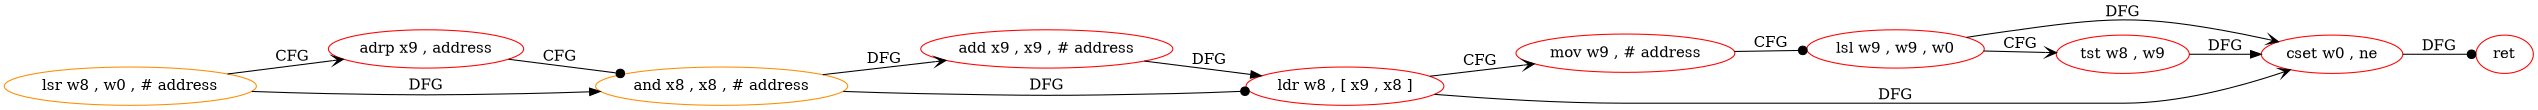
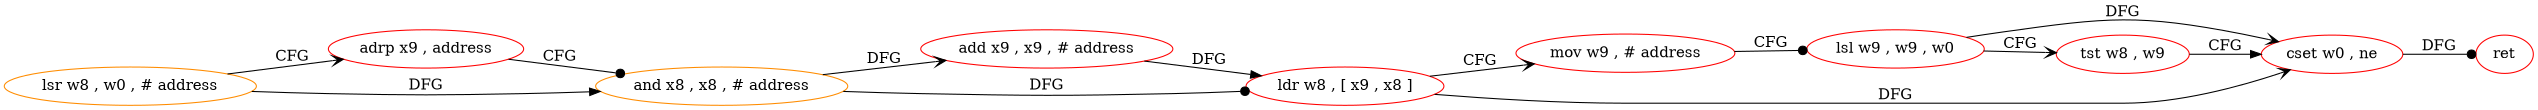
(2225, 46) -> (2225, 46)
